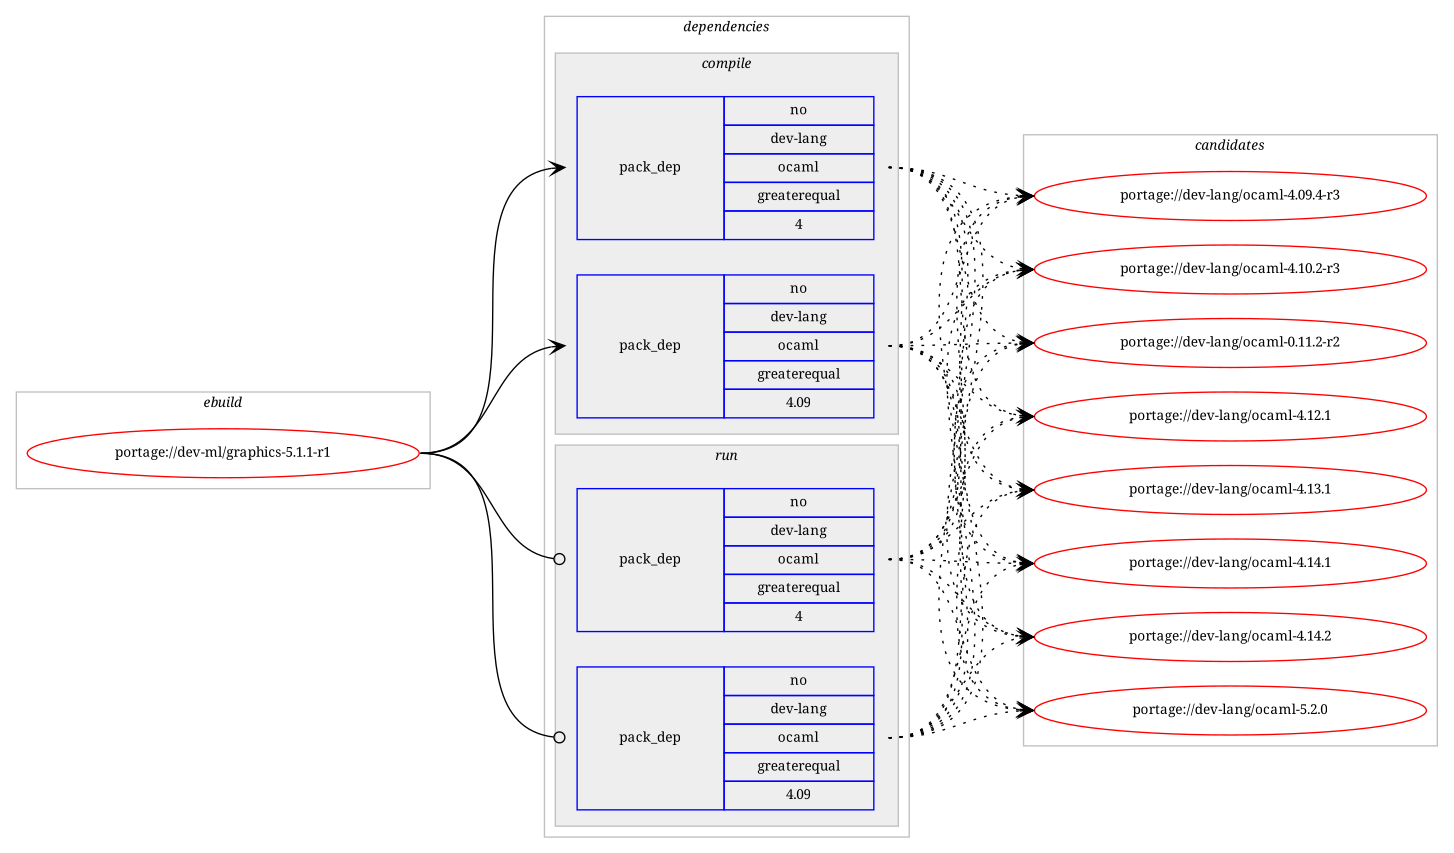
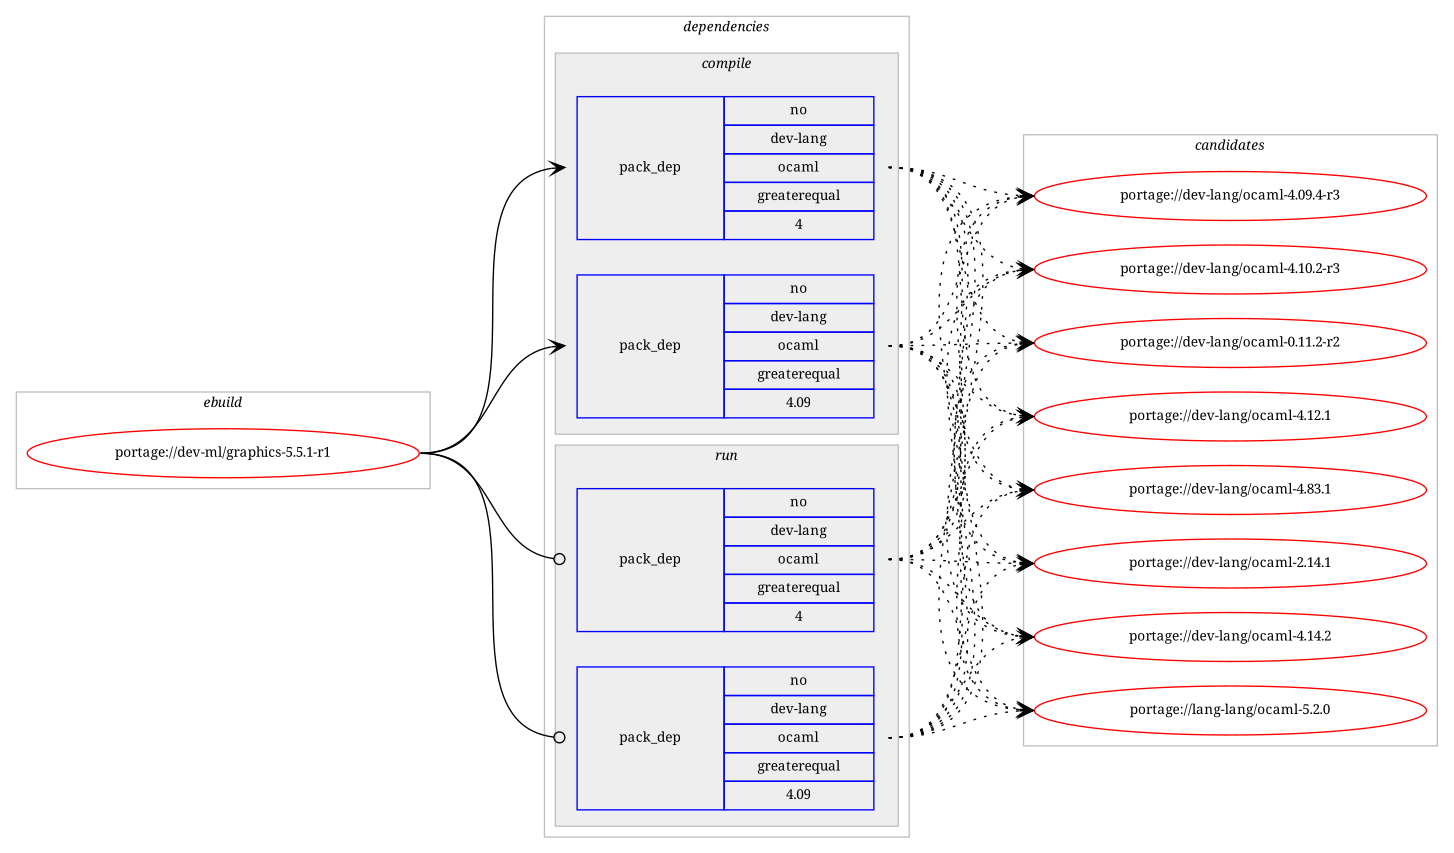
(223, 453) -> (223, 453)
(1230, 490) -> (1230, 490)
(1230, 564) -> (1230, 564)
(1230, 710) -> (1230, 710)
